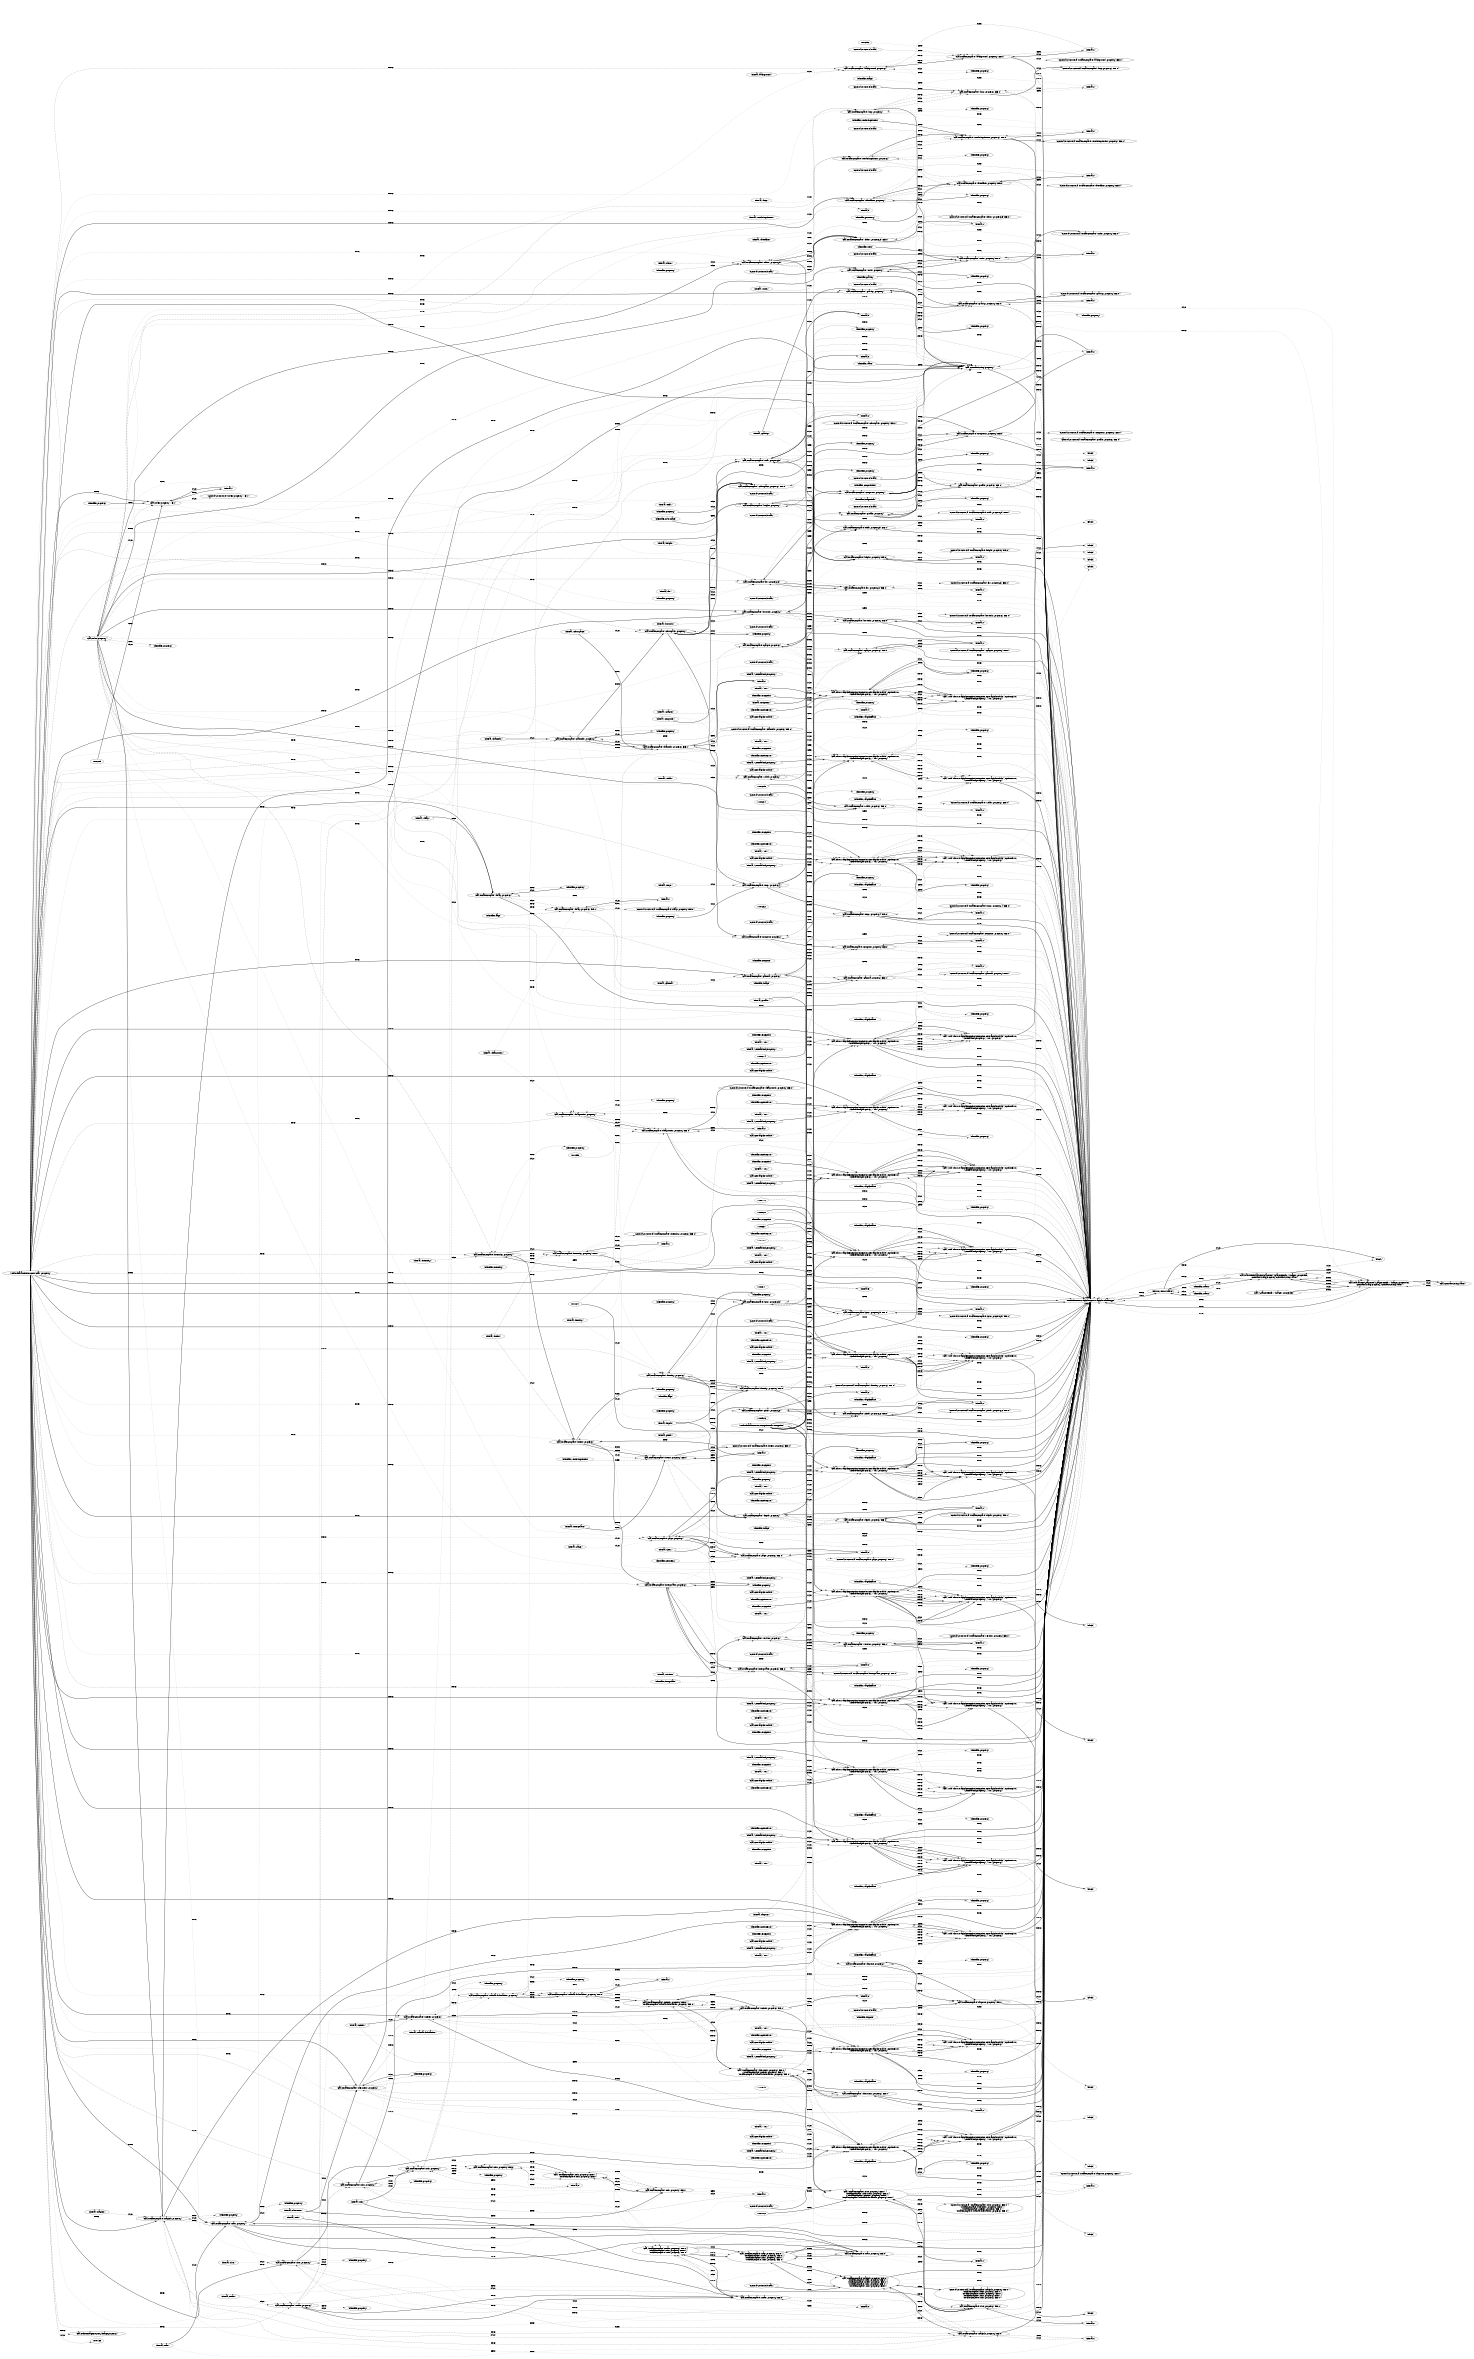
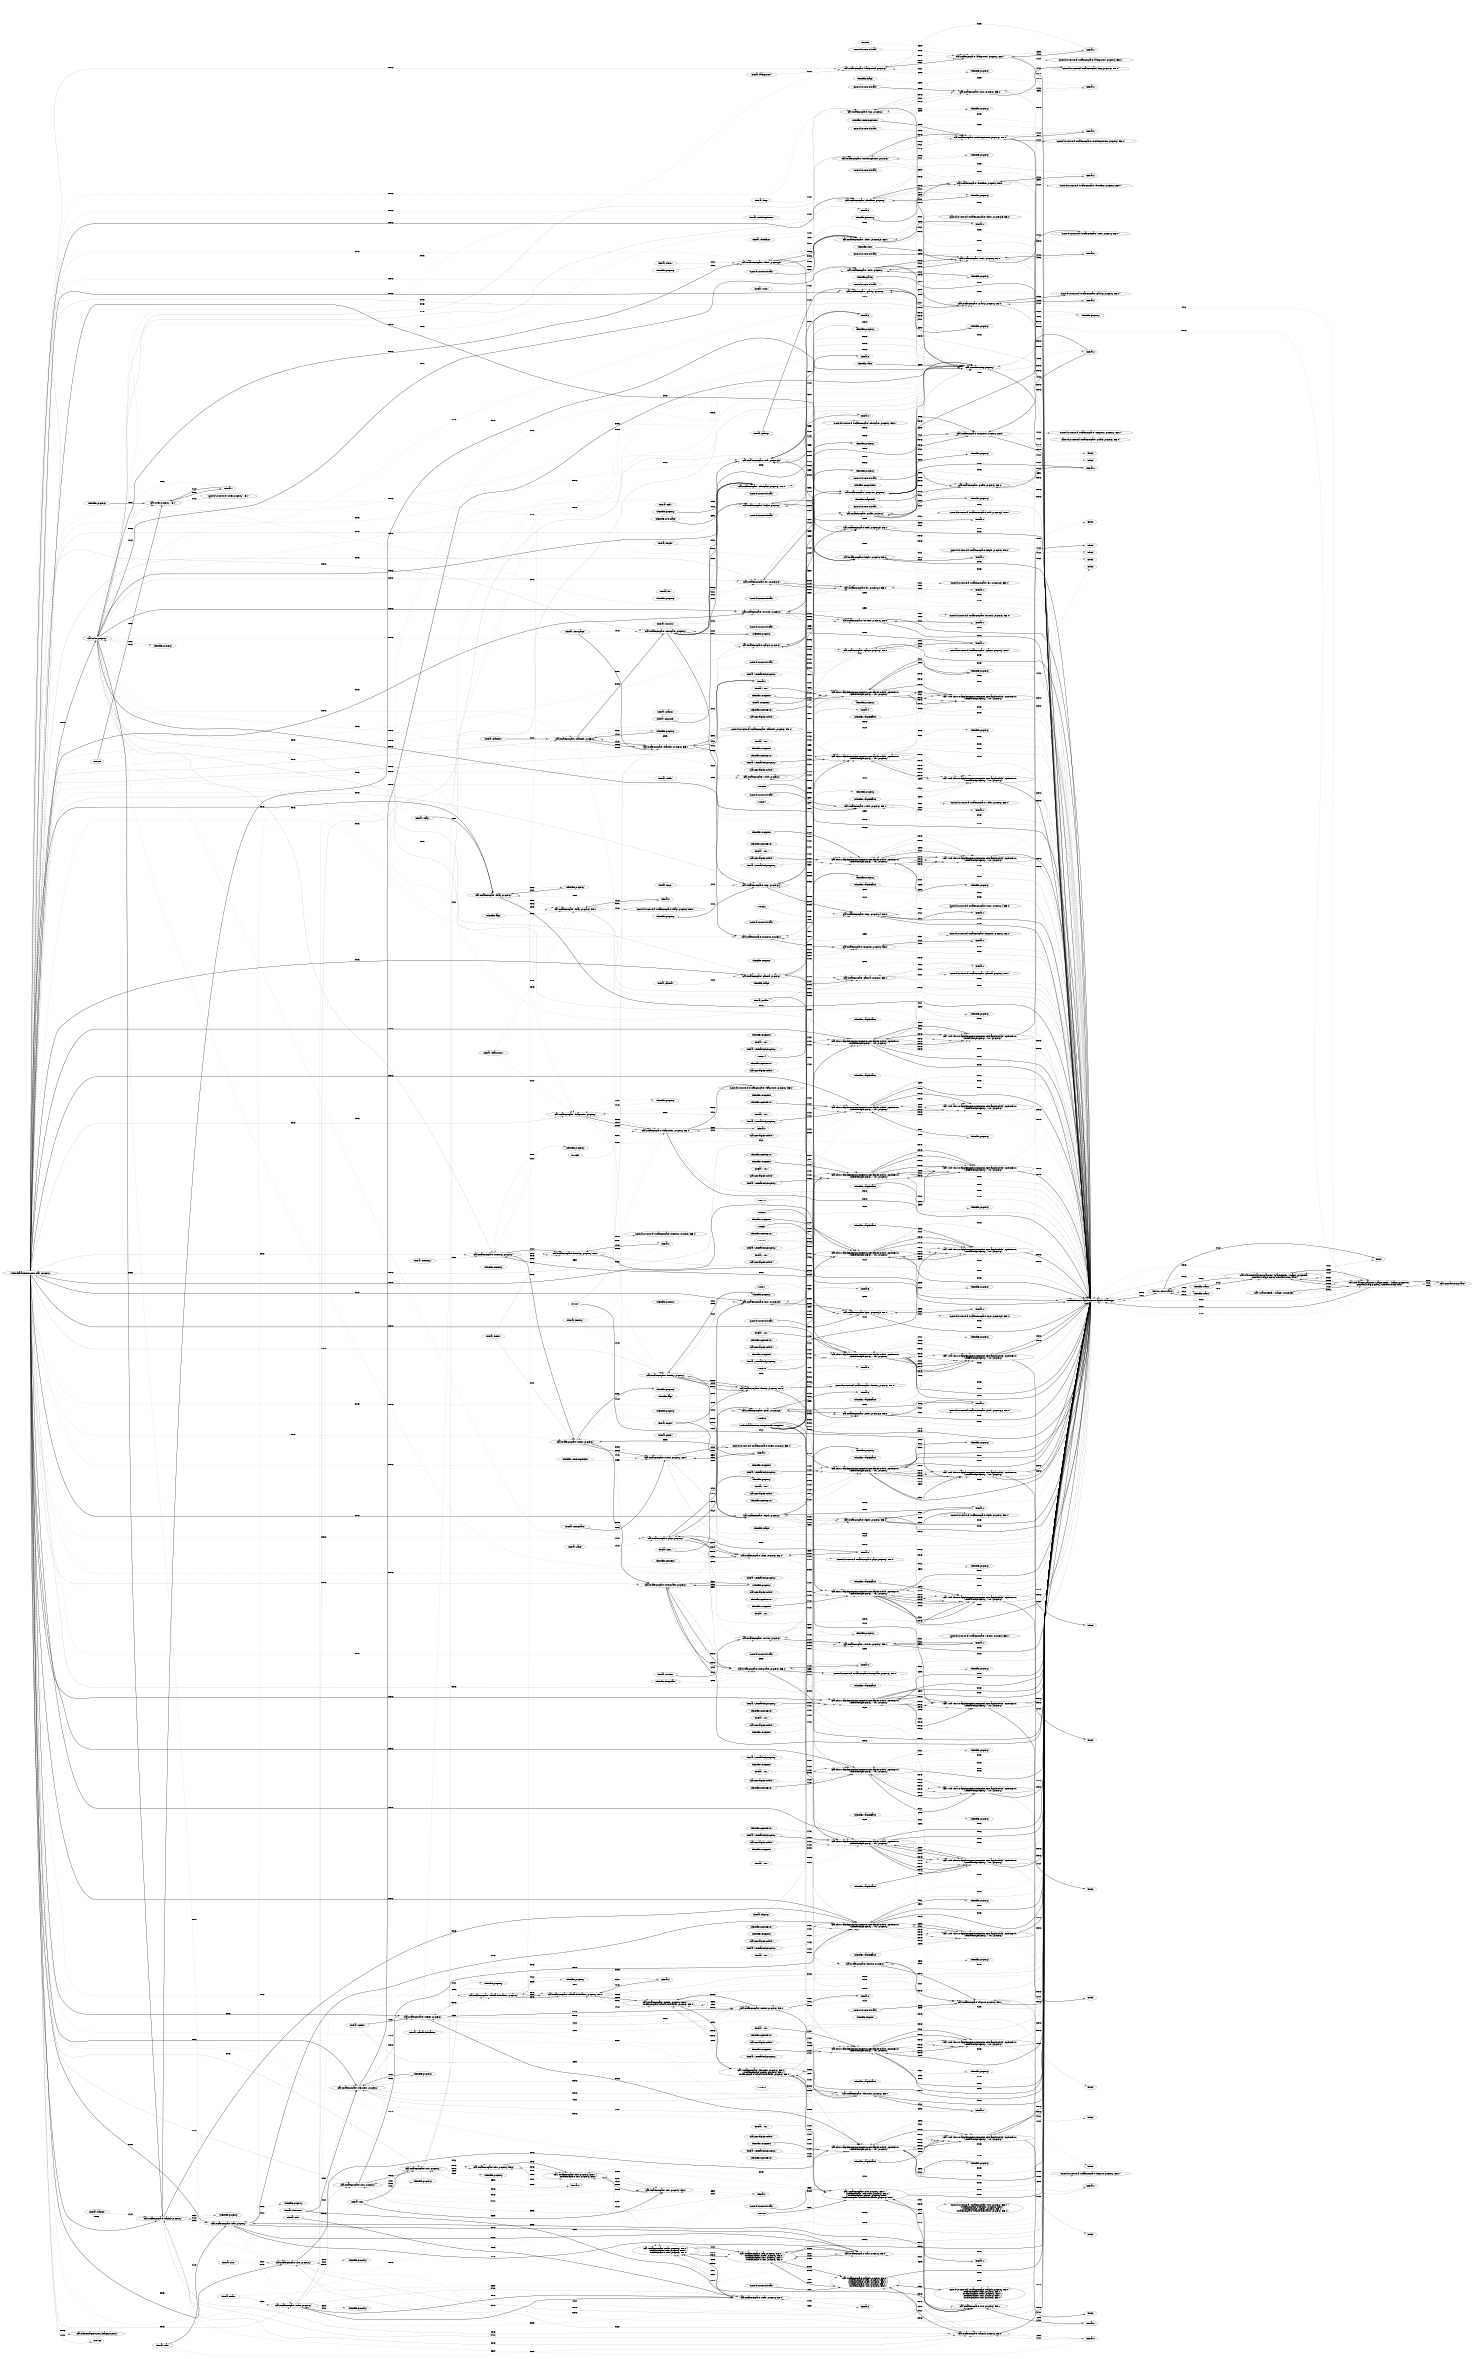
(48, 649) -> (41, 953)
